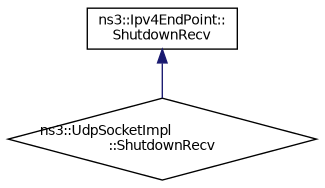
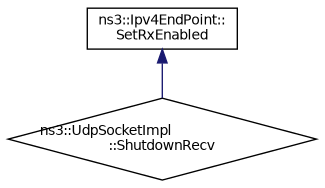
(162, 29) -> (162, 29)
